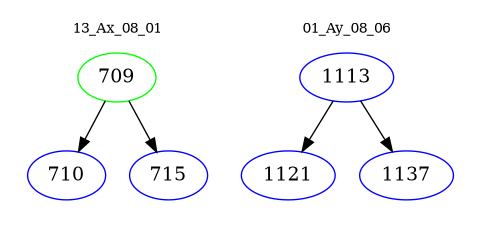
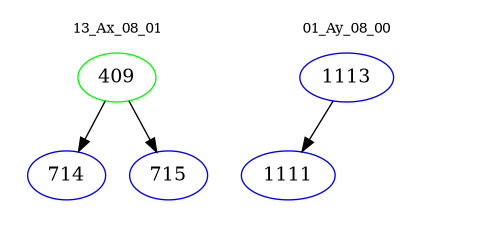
(347, 29) -> (347, 29)
(117, 78) -> (117, 78)
(67, 175) -> (67, 175)
(288, 175) -> (288, 175)
(407, 175) -> none
